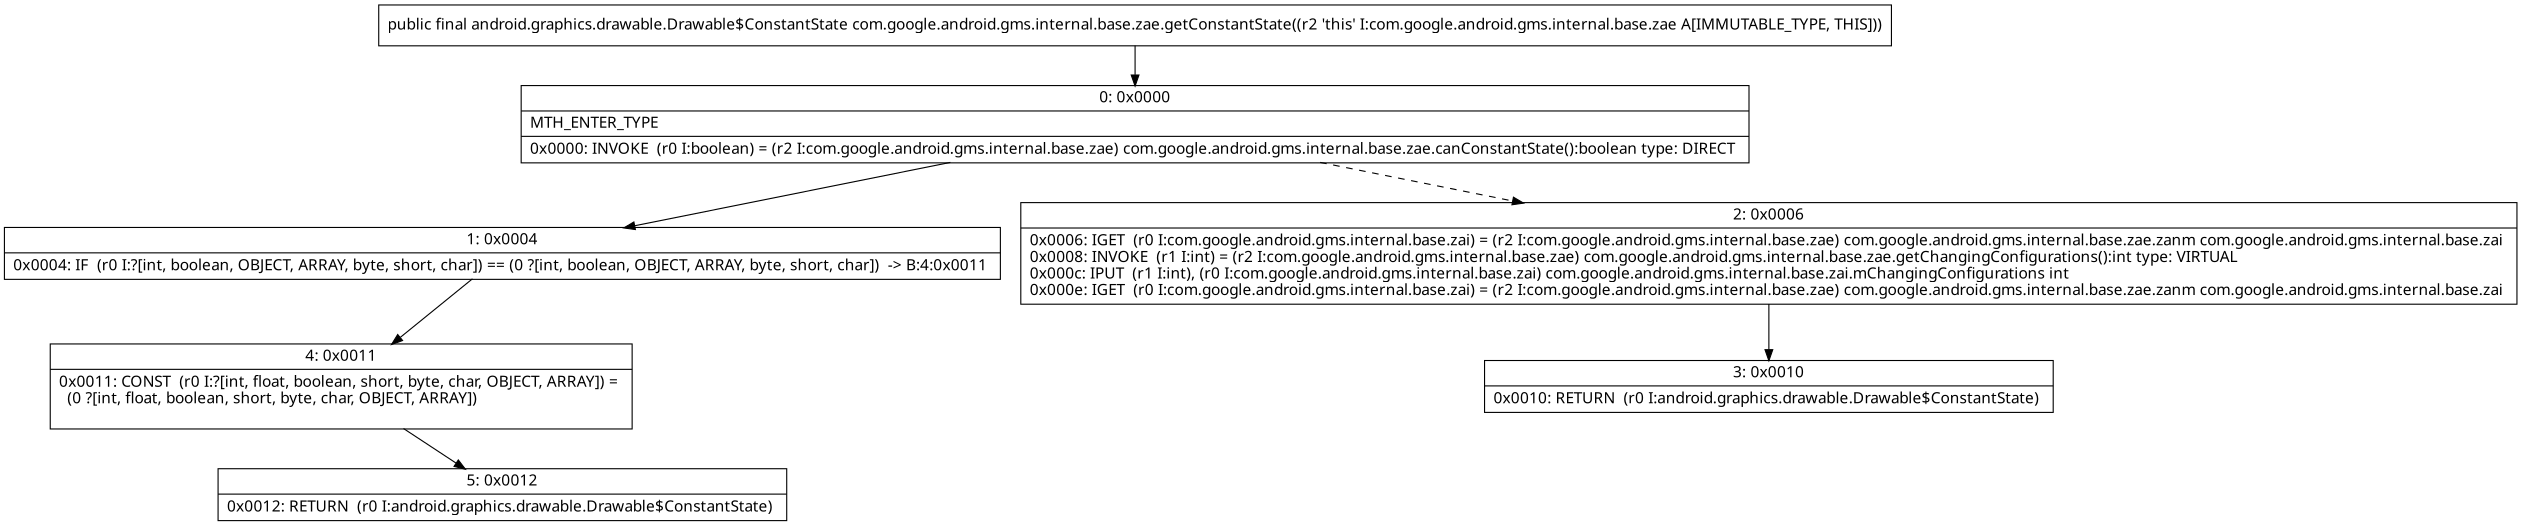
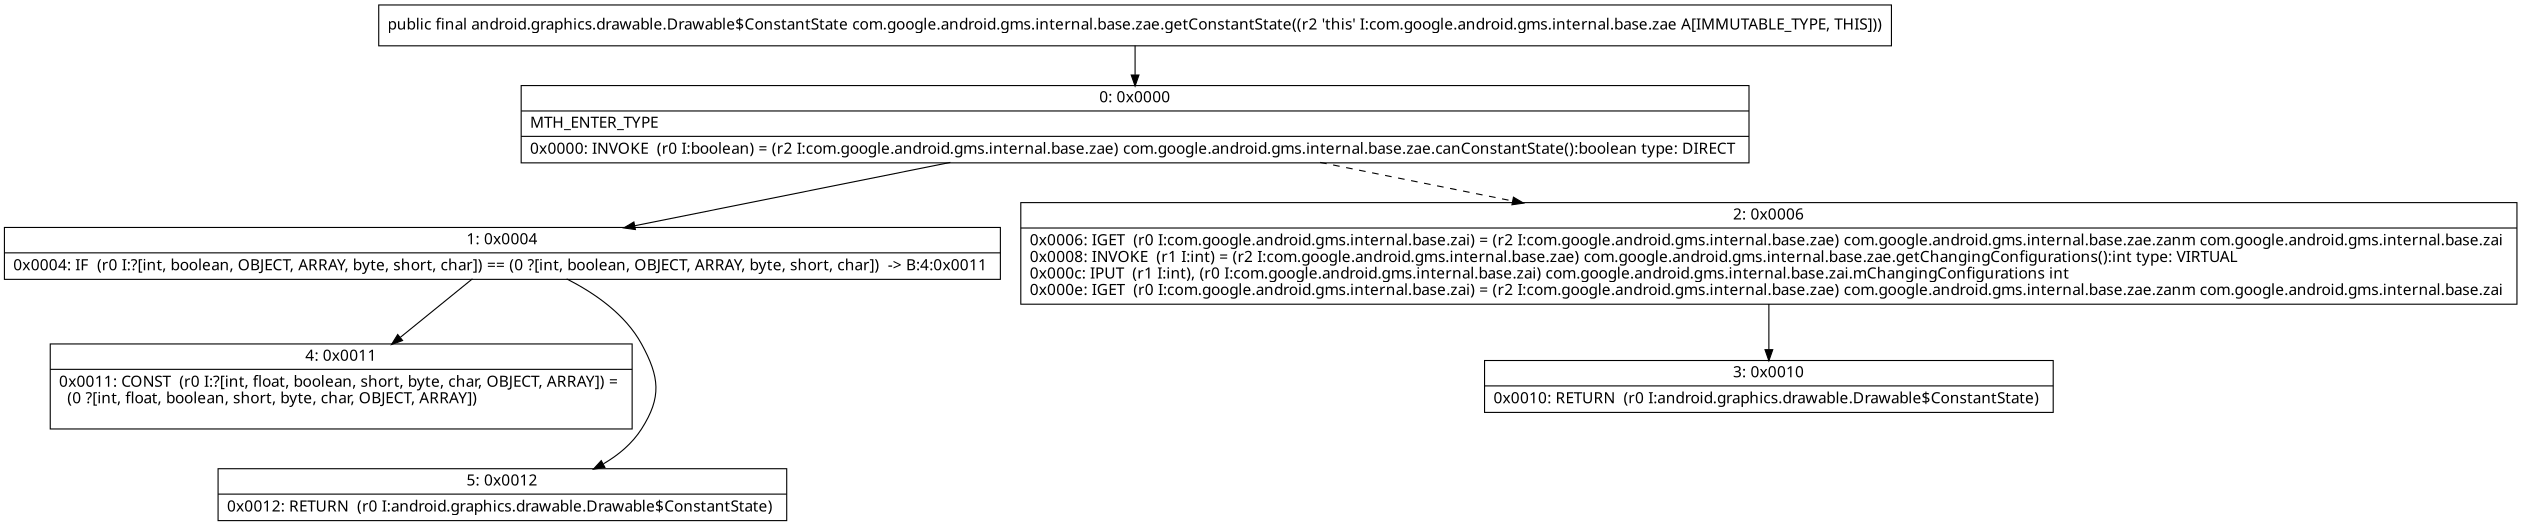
(430, 446) -> (651, 363)
